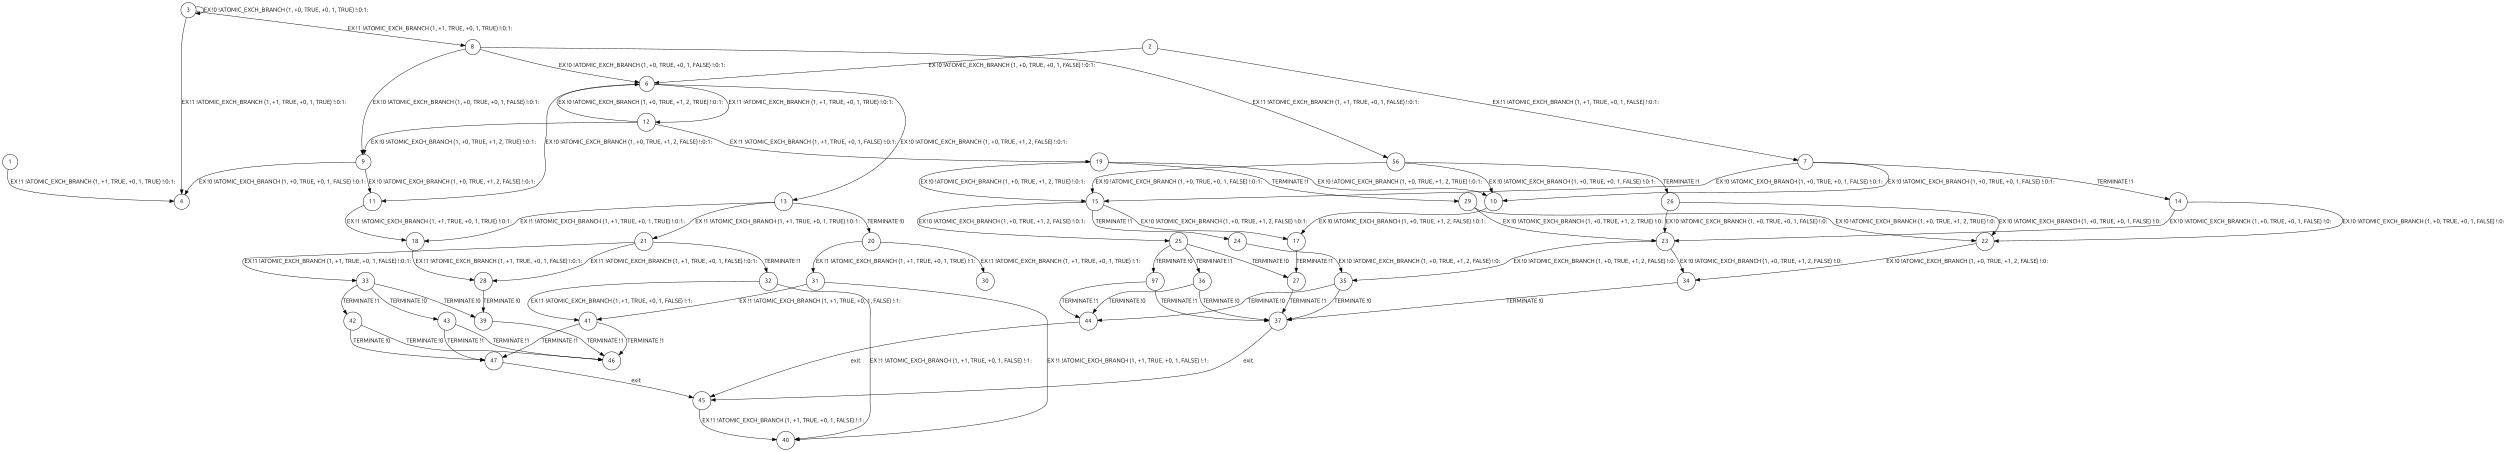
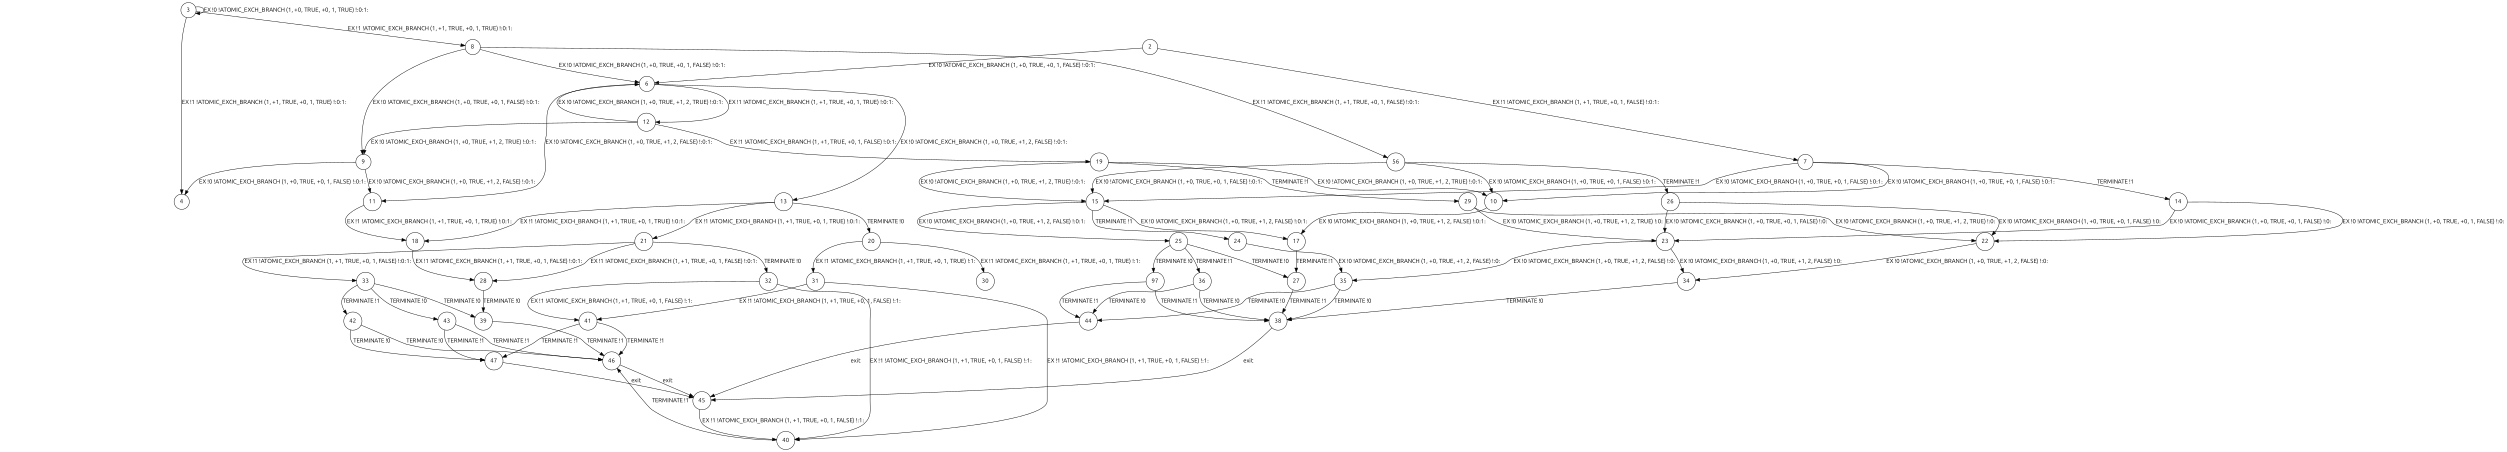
(10, 162) -> none
(783, 261) -> (783, 261)
(1278, 321) -> (1278, 321)
none -> (655, 380)
none -> (688, 427)
